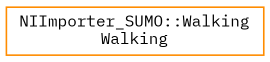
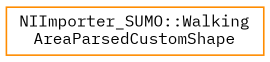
(135, 31) -> (135, 31)
